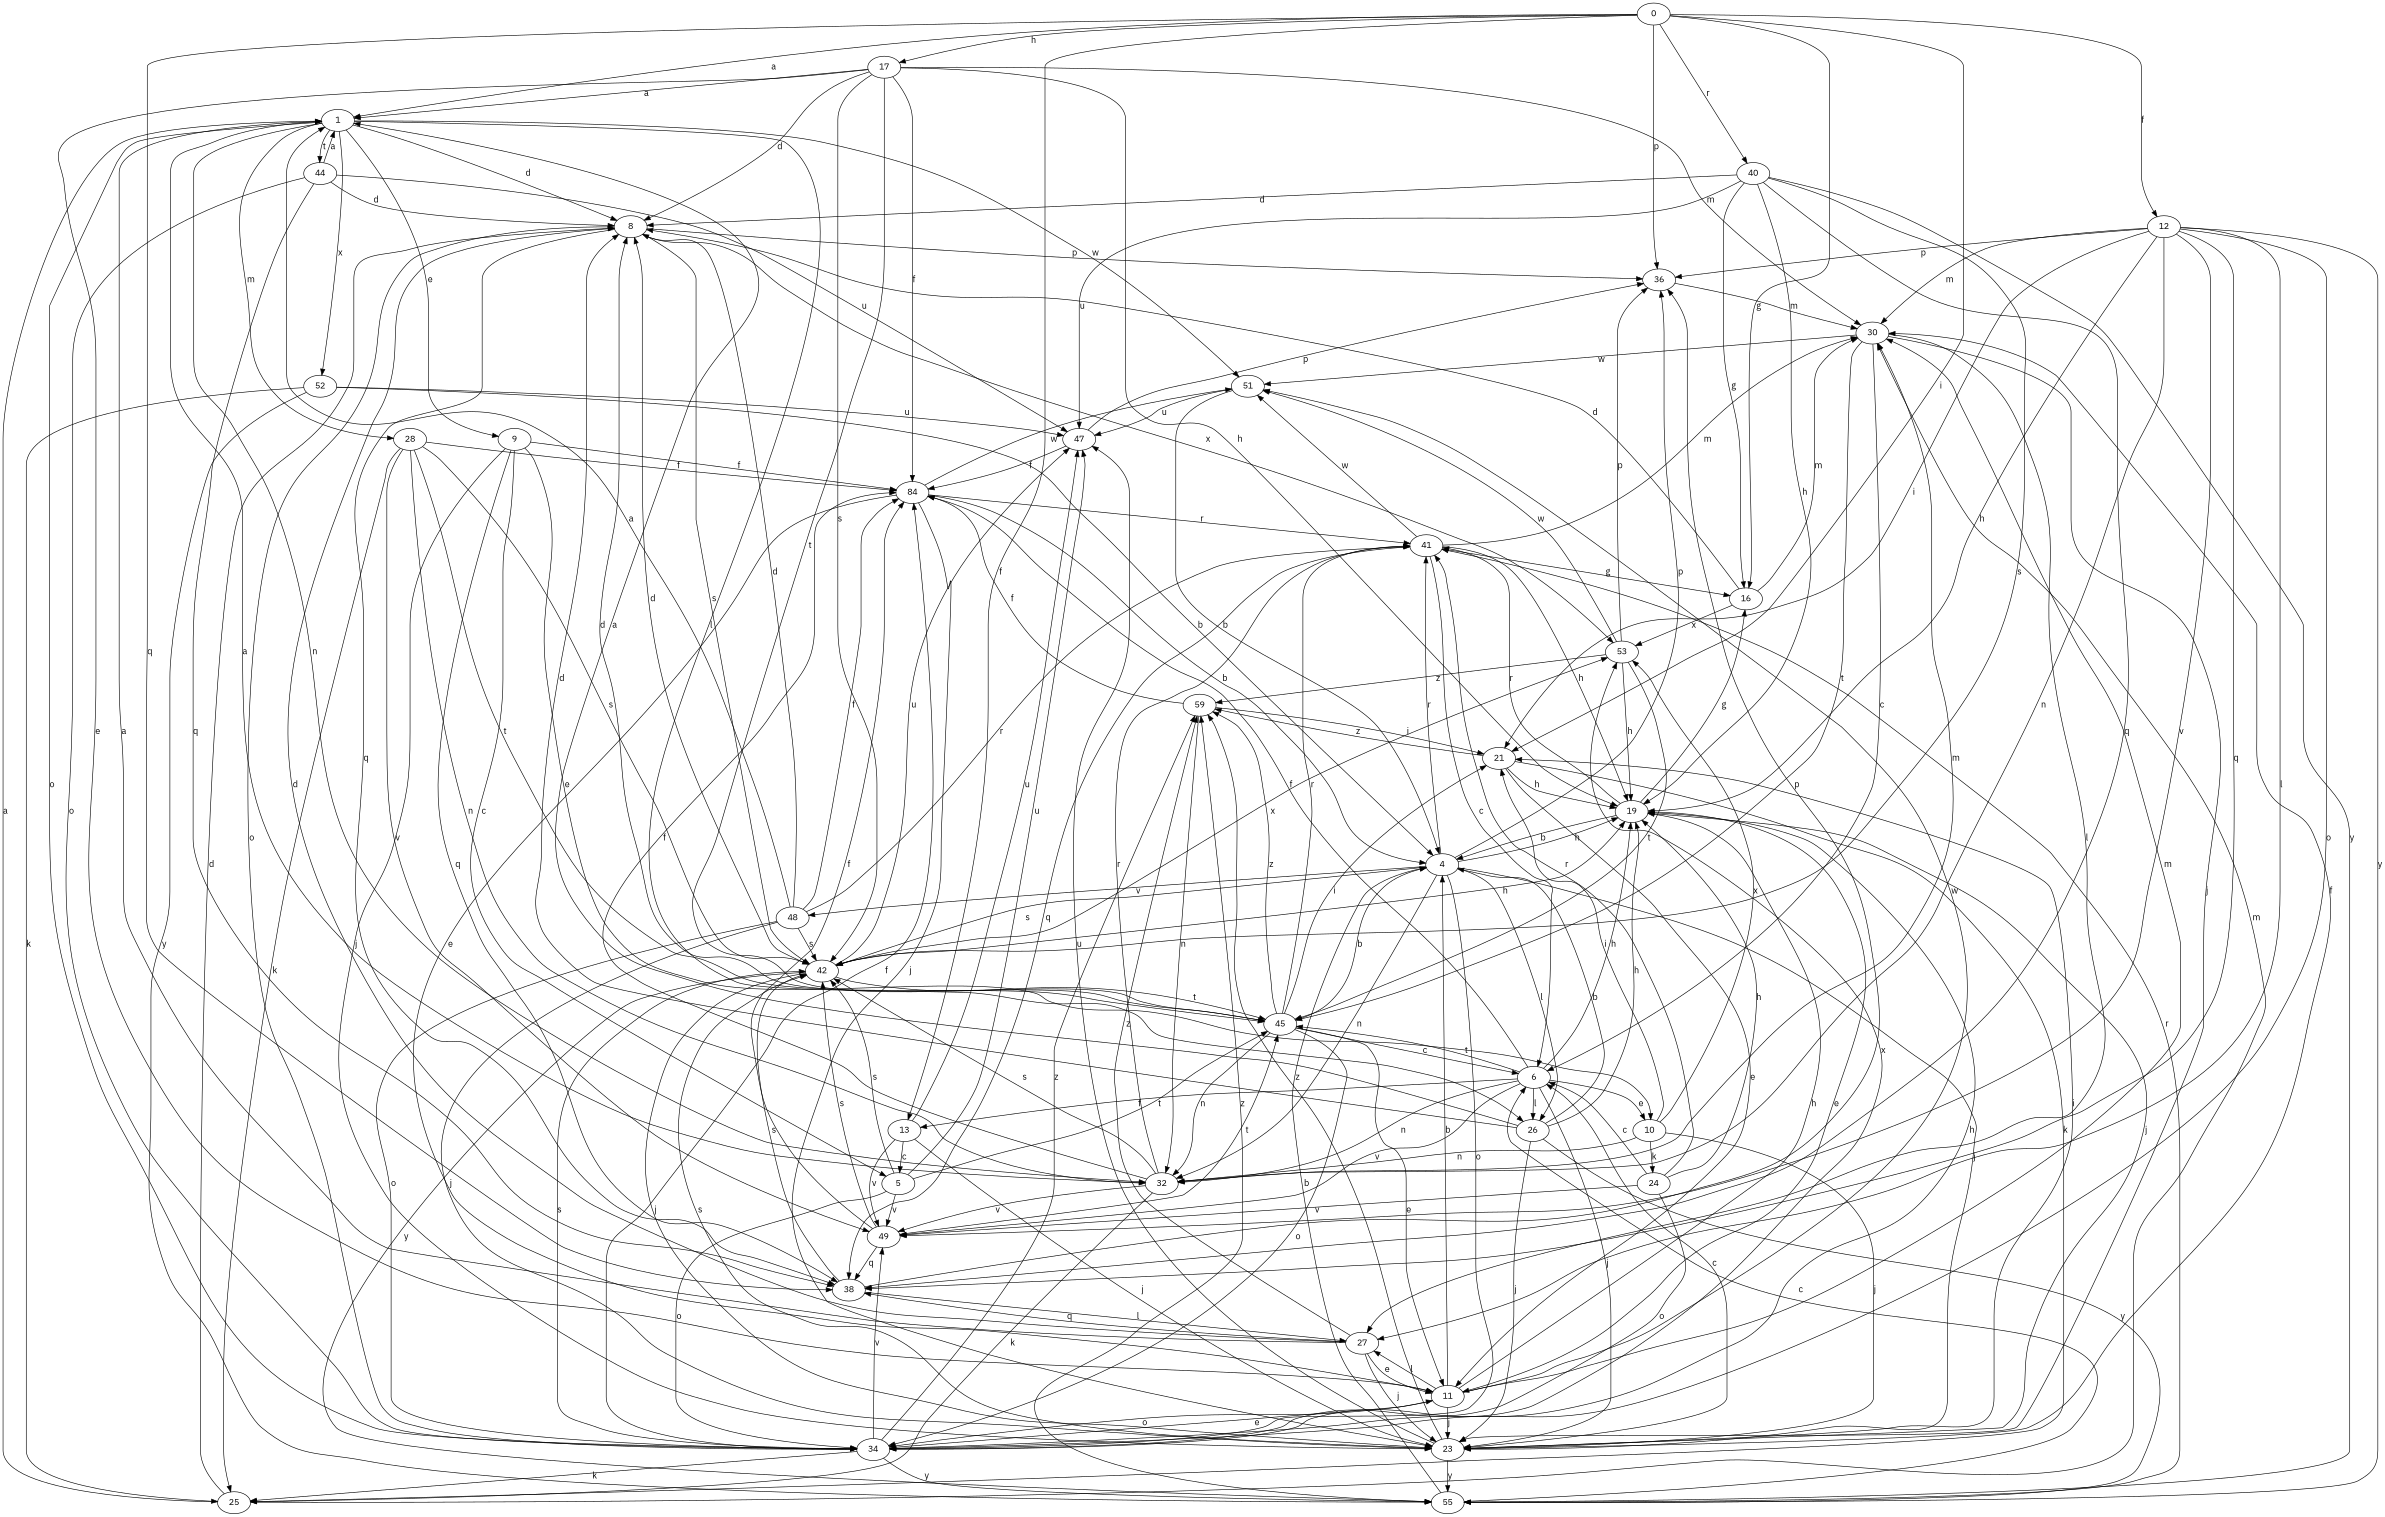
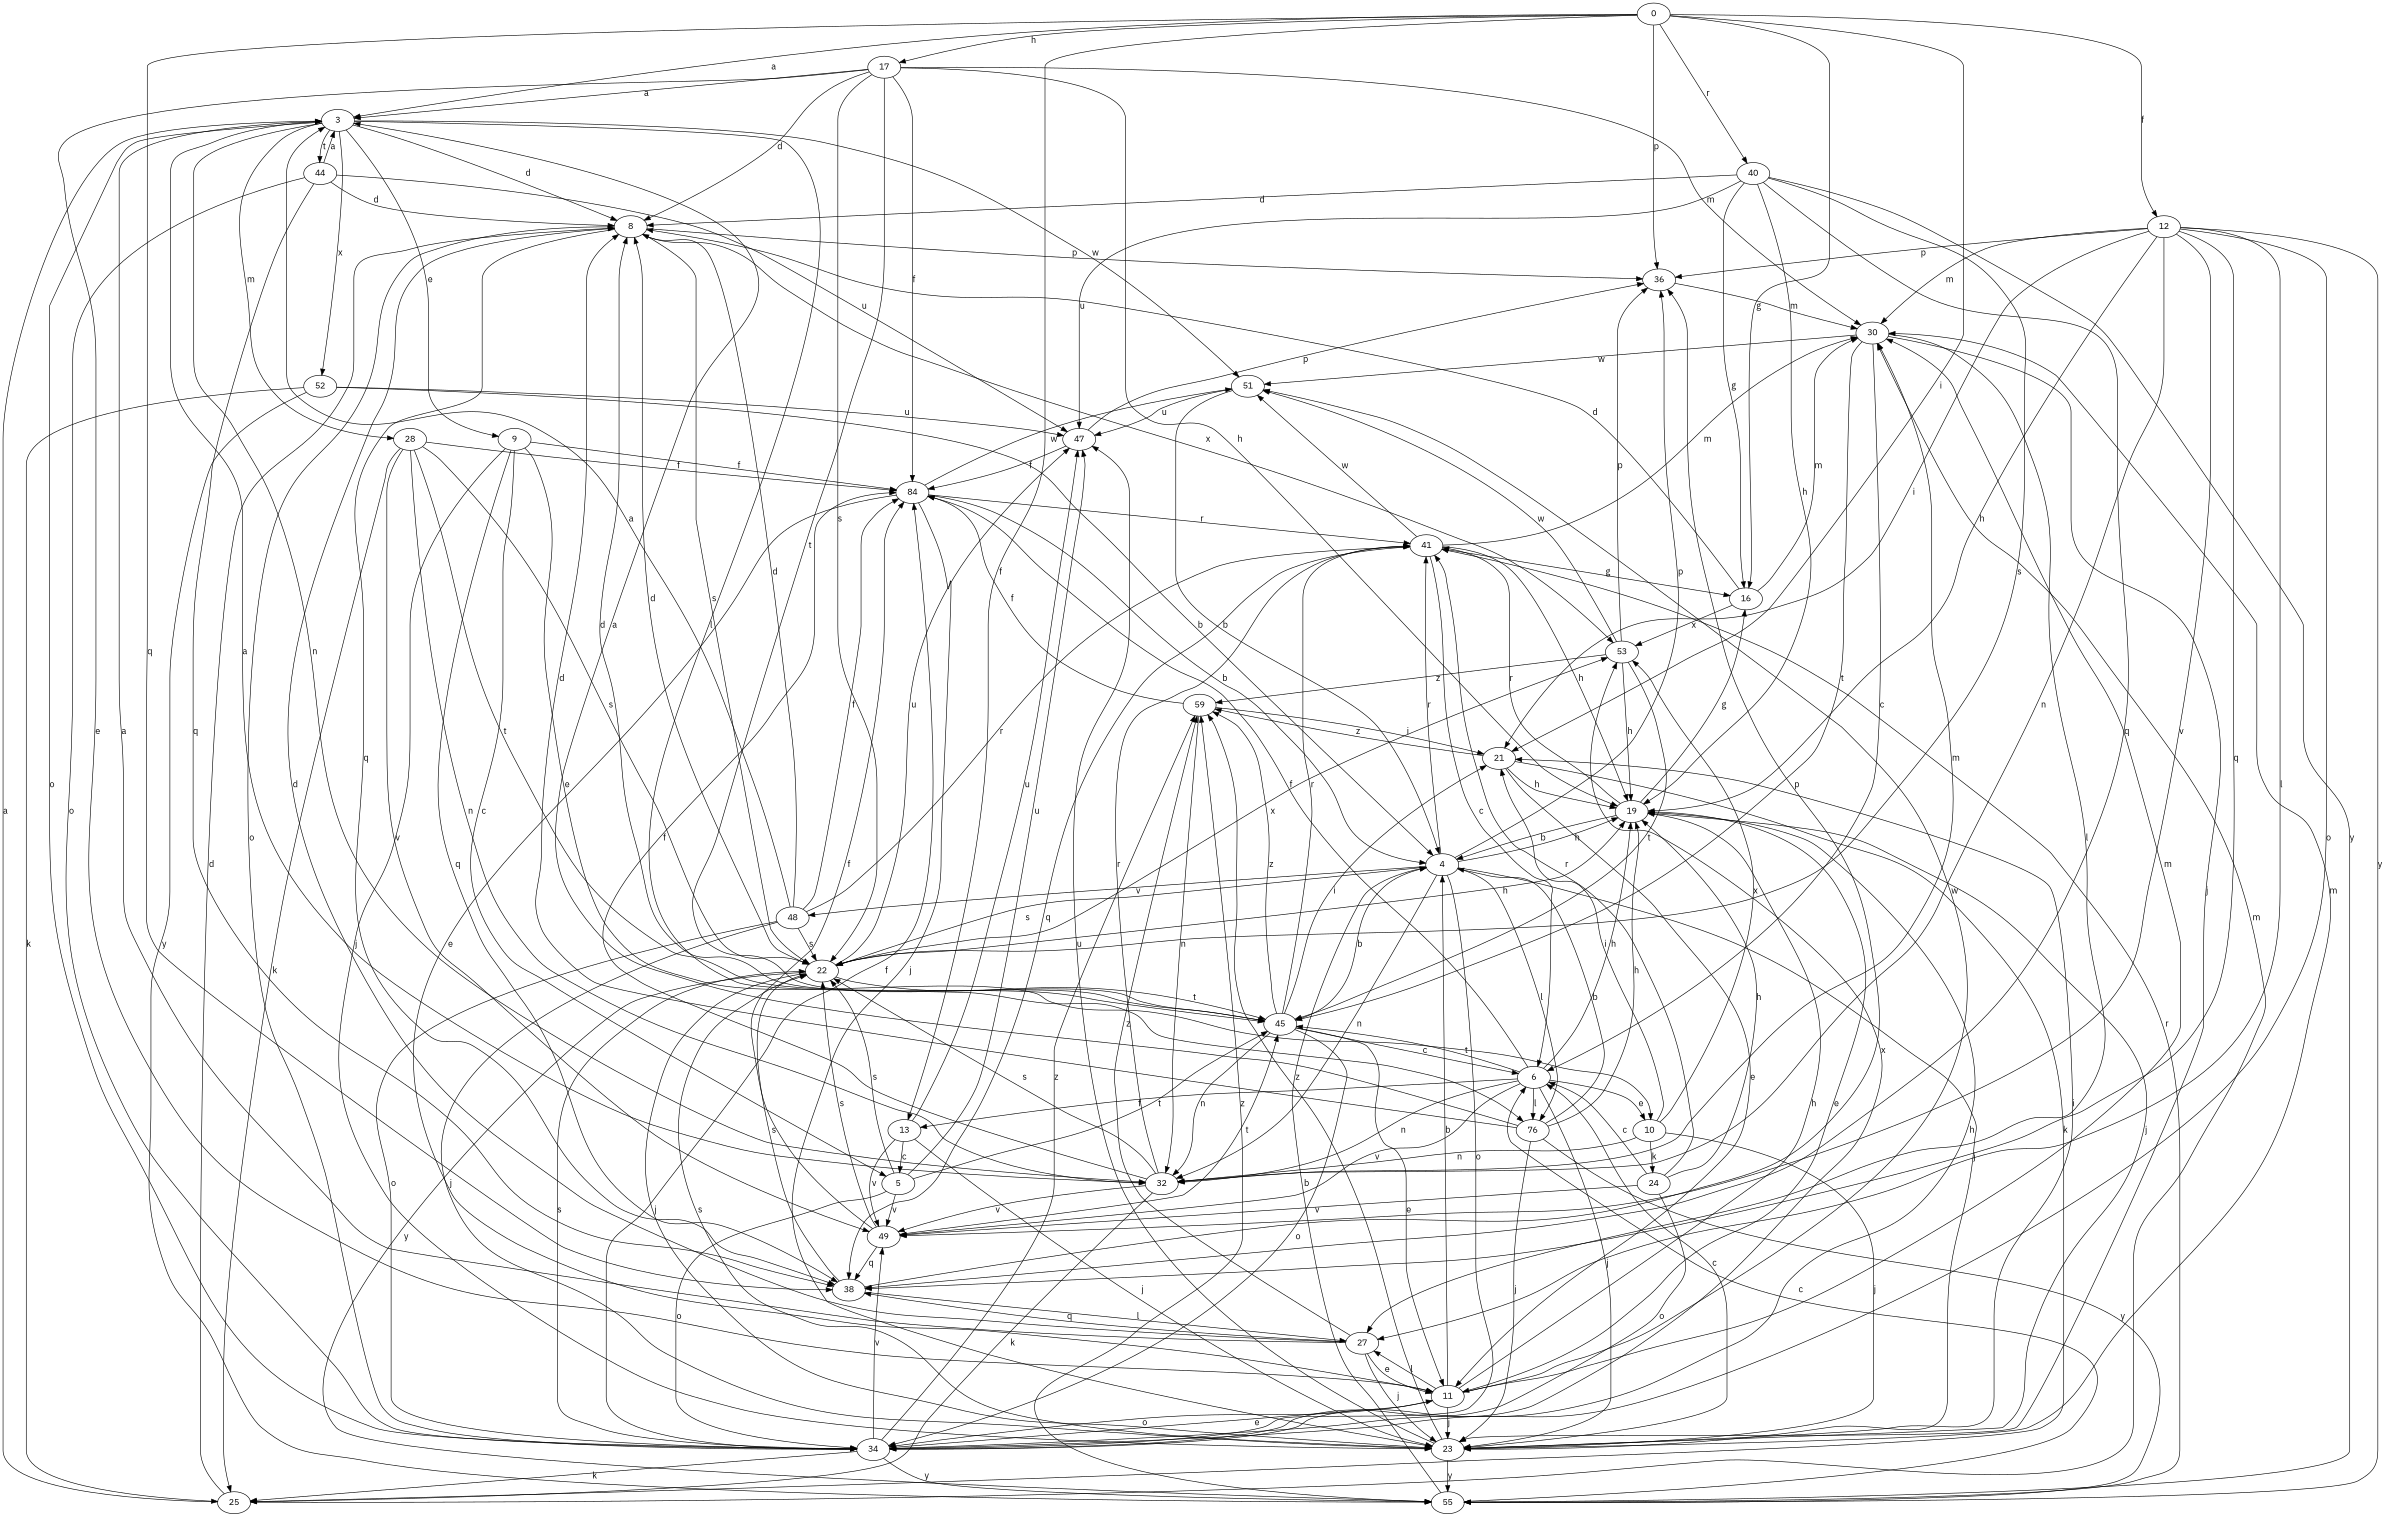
(338, 120) -> (338, 120)
(2331, 891) -> (2334, 891)
(822, 971) -> (822, 971)
(1533, 1131) -> (1533, 1131)
